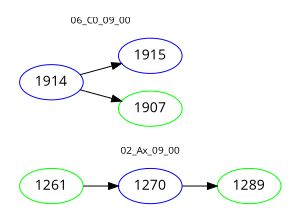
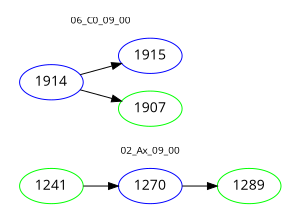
(51, 186) -> (51, 186)
